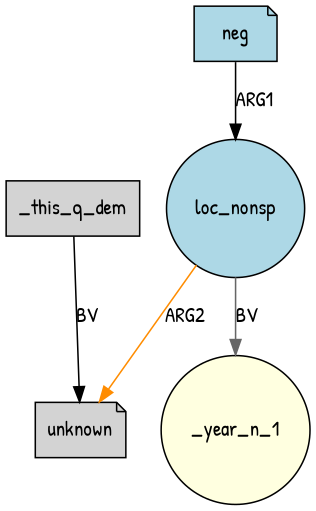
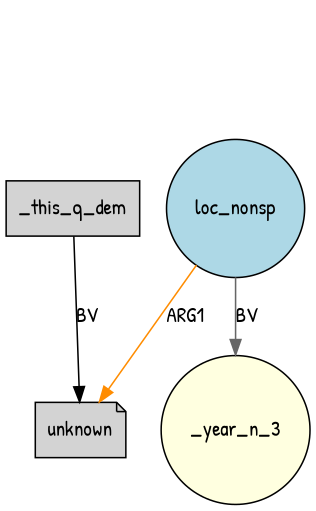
(236, 34) -> none
(186, 316) -> (186, 316)
(236, 430) -> (236, 430)
